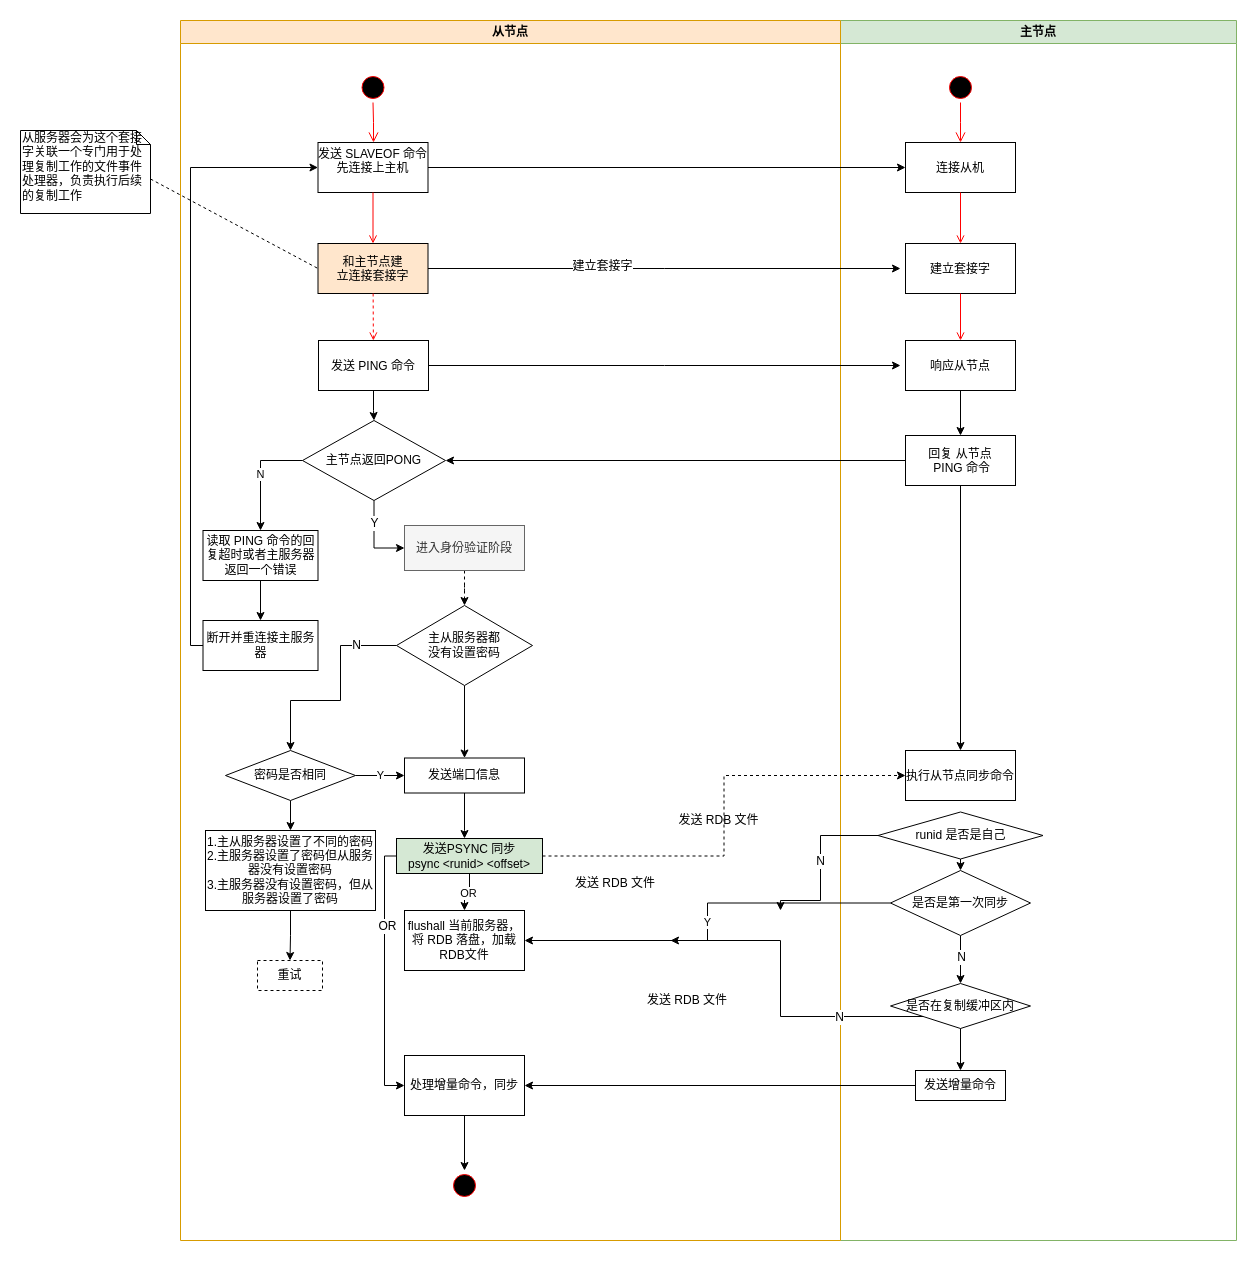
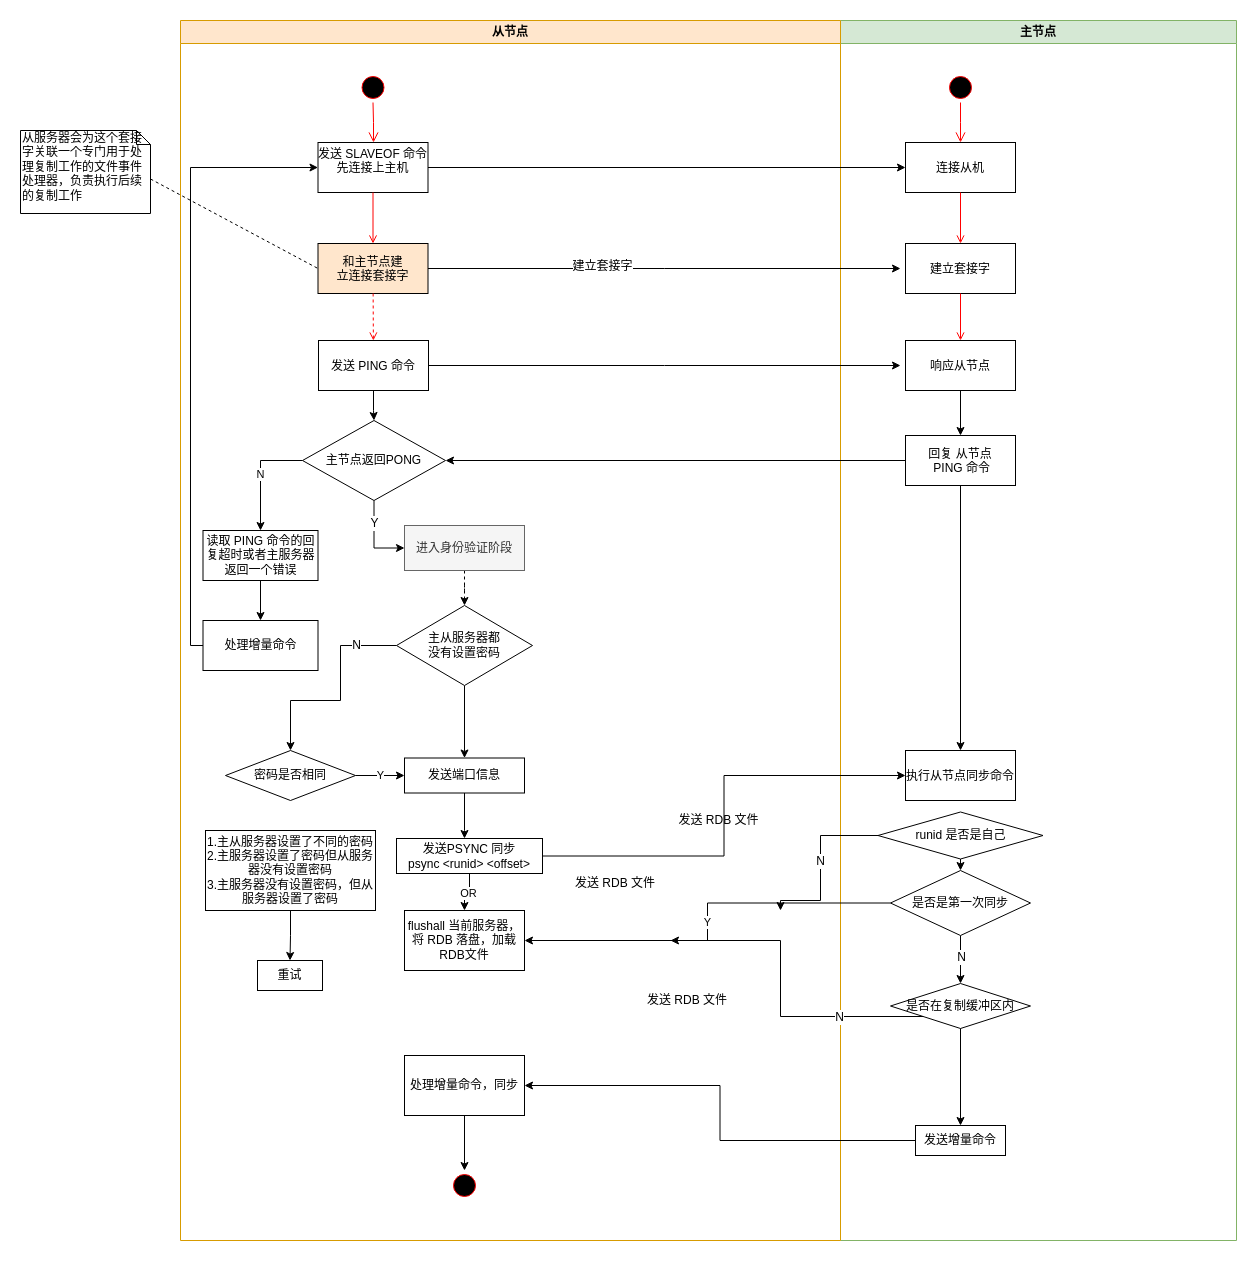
(261, 646) -> (261, 646)
(793, 776) -> (793, 776)
(291, 820) -> none
(470, 856) -> (470, 856)
(385, 971) -> none
(290, 976) -> (290, 976)
(961, 1086) -> (961, 1141)
